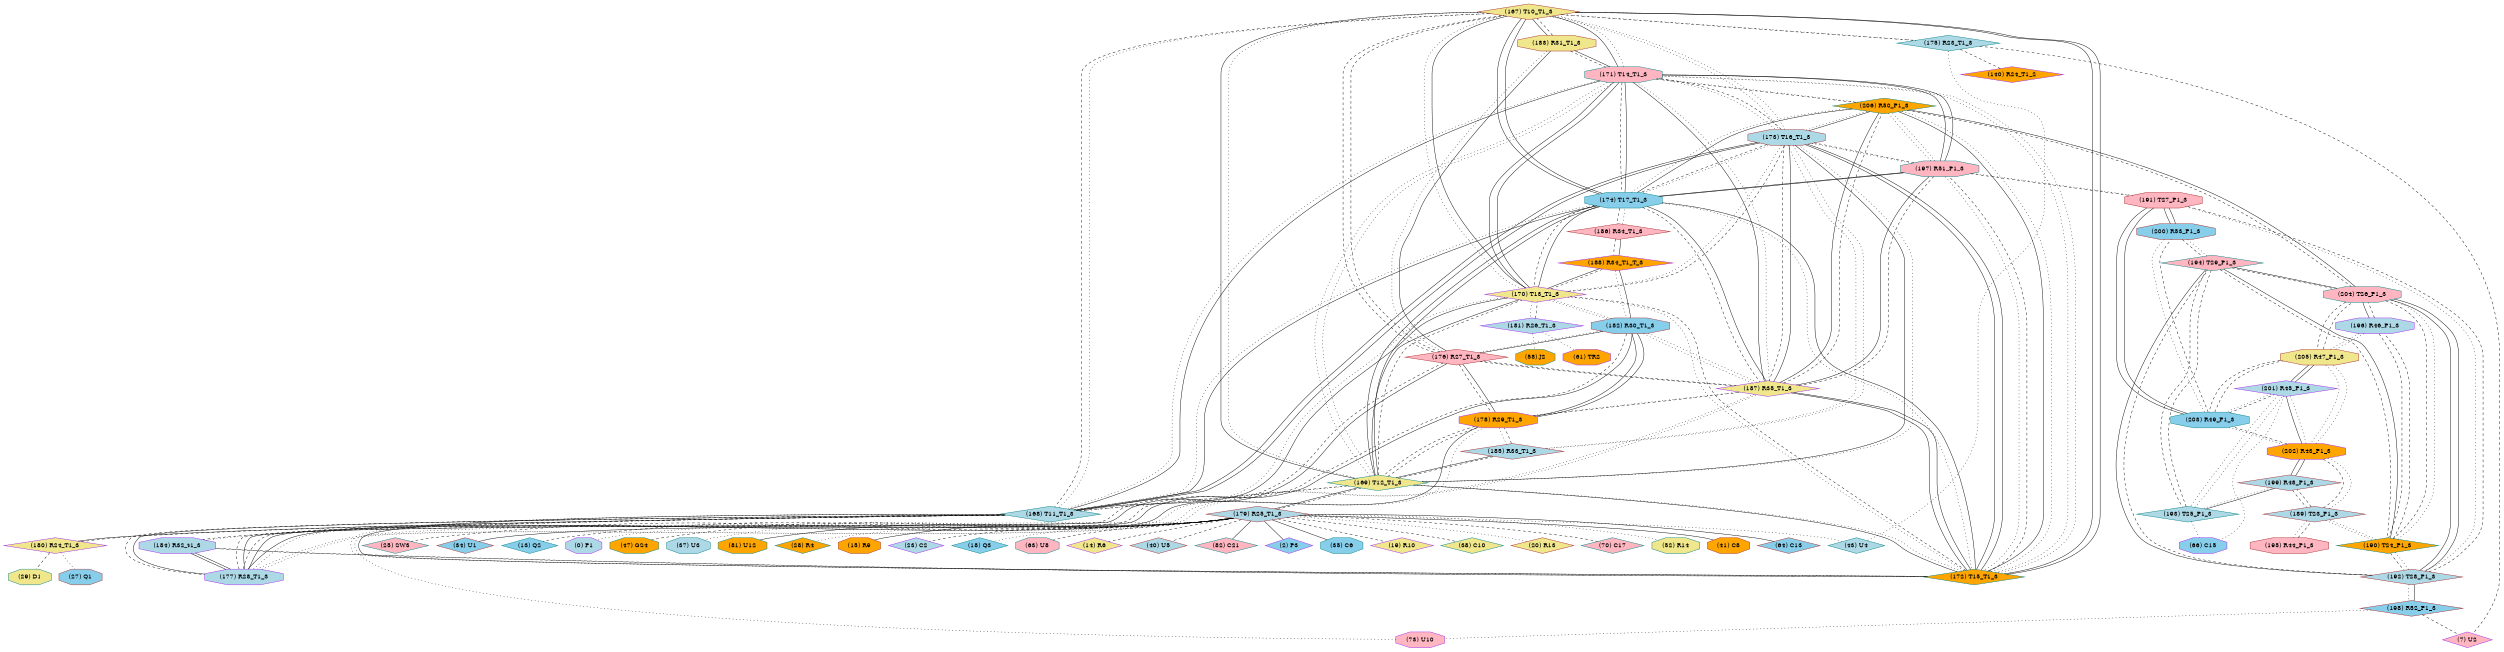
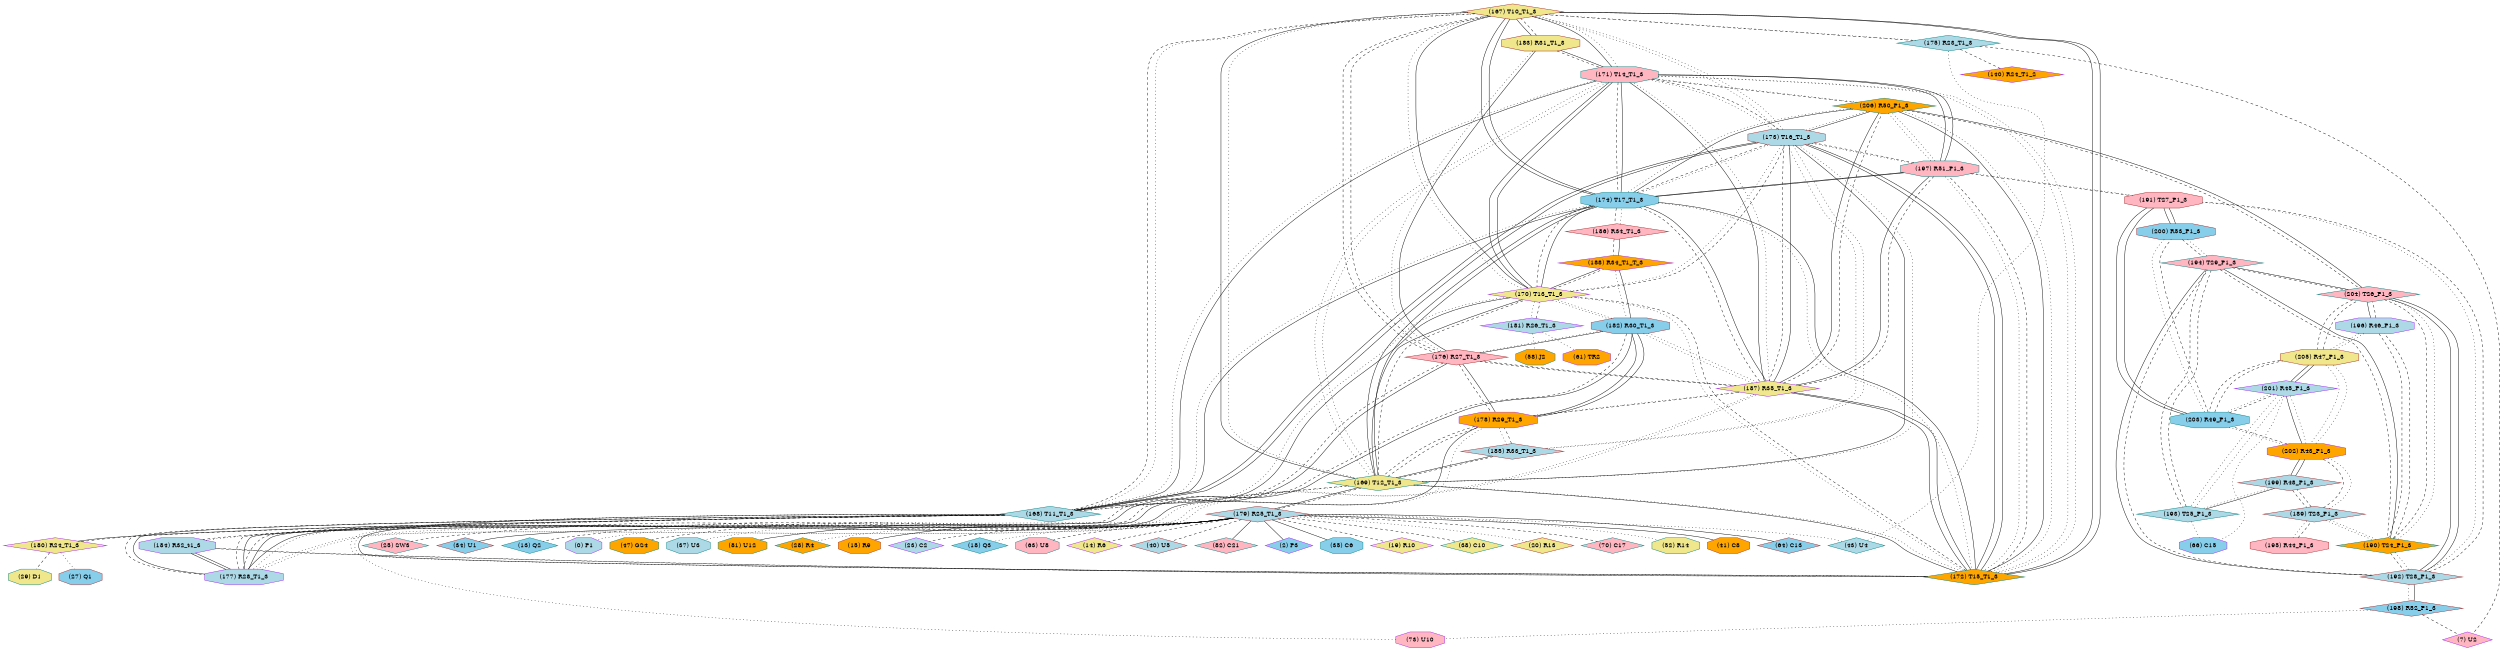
(2362, 294) -> (2368, 294)
